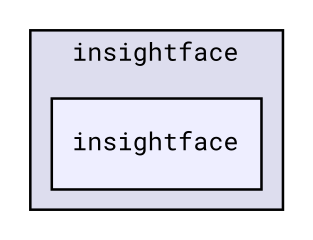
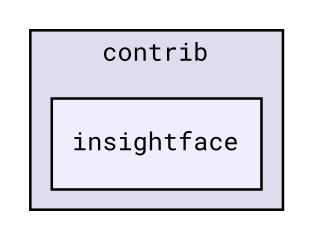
(157, 54) -> (157, 54)
